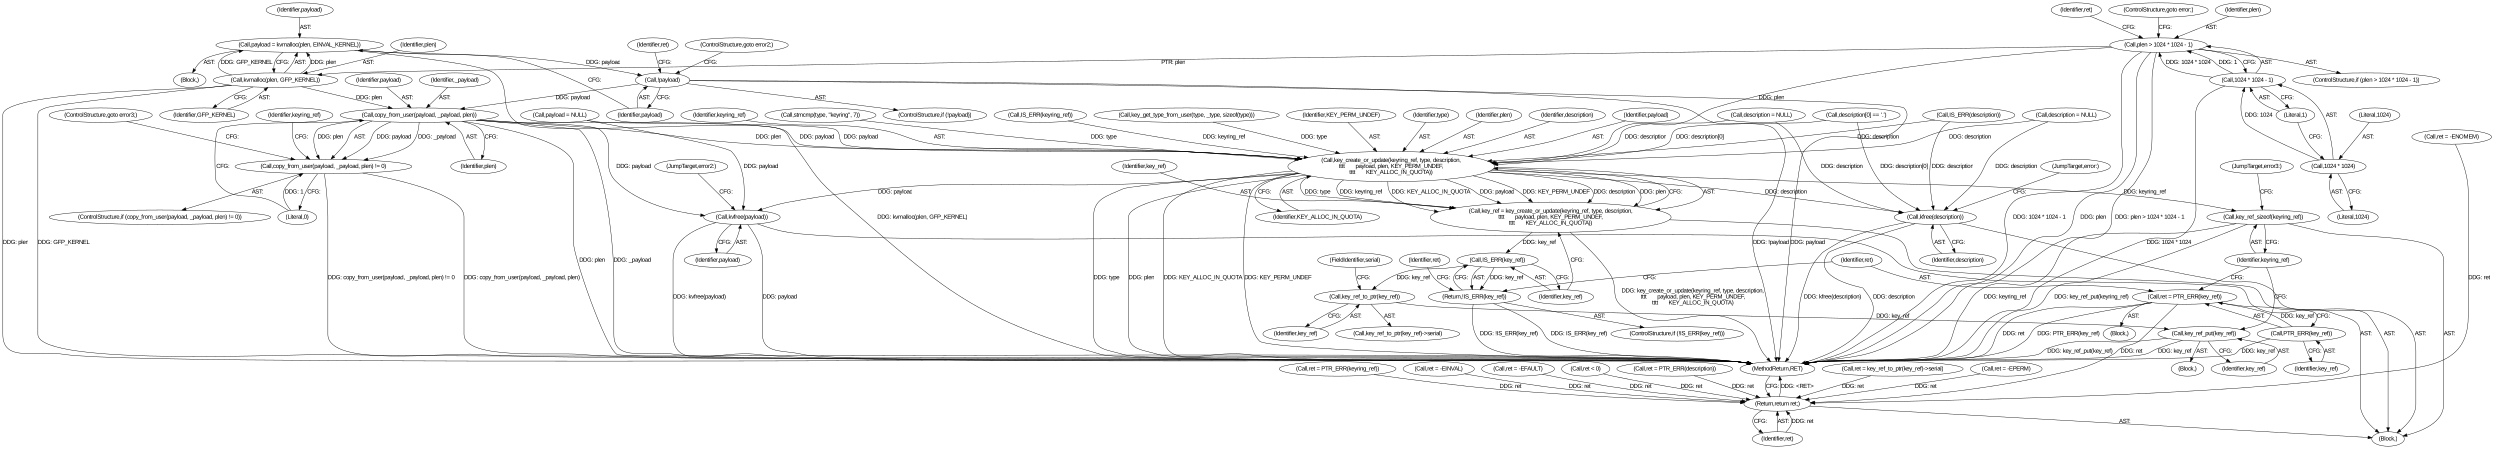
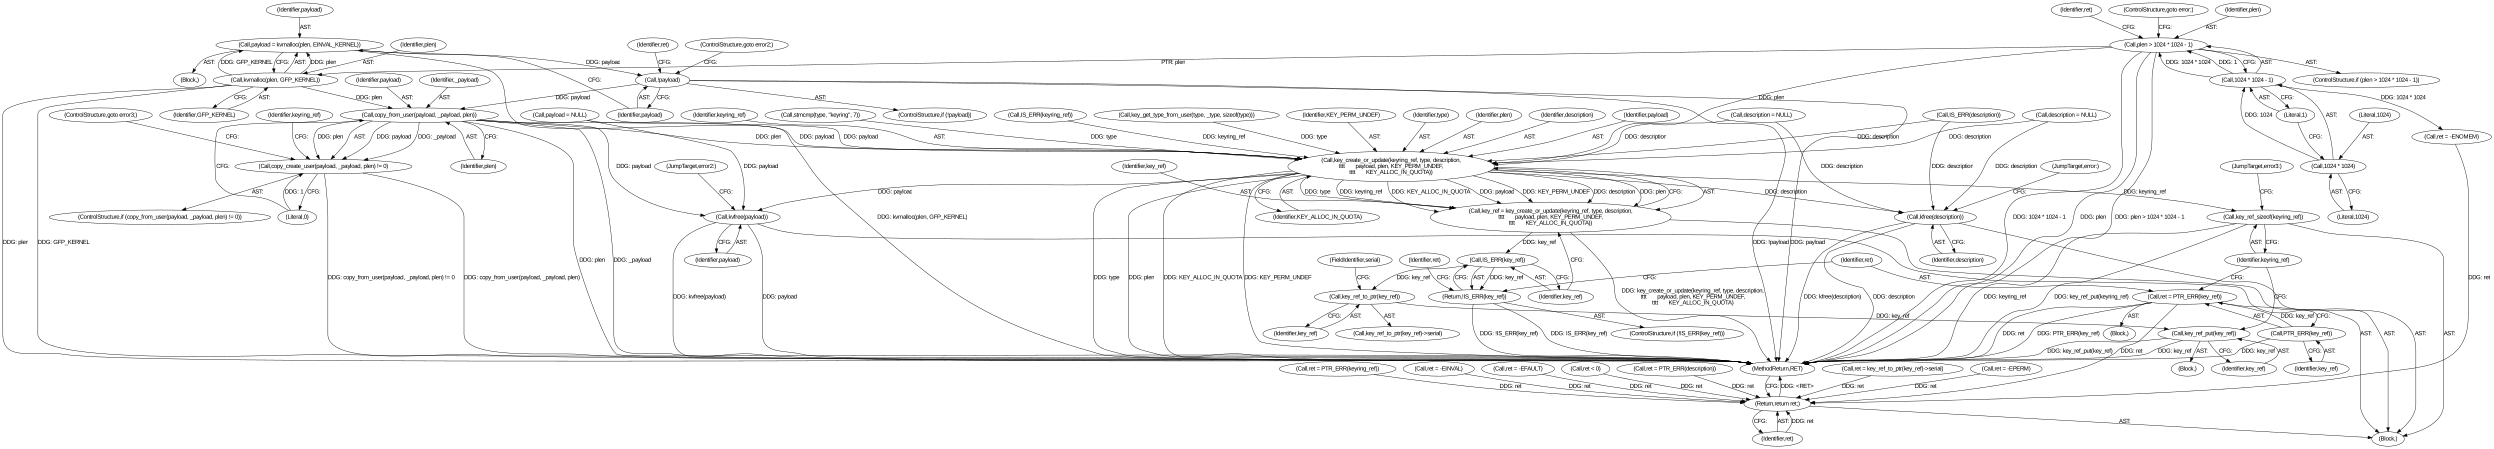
(1856, 115) -> none
(323, 167) -> (323, 167)
(2067, 272) -> (2360, 96)
